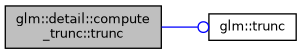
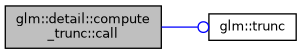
(83, 27) -> (83, 27)
